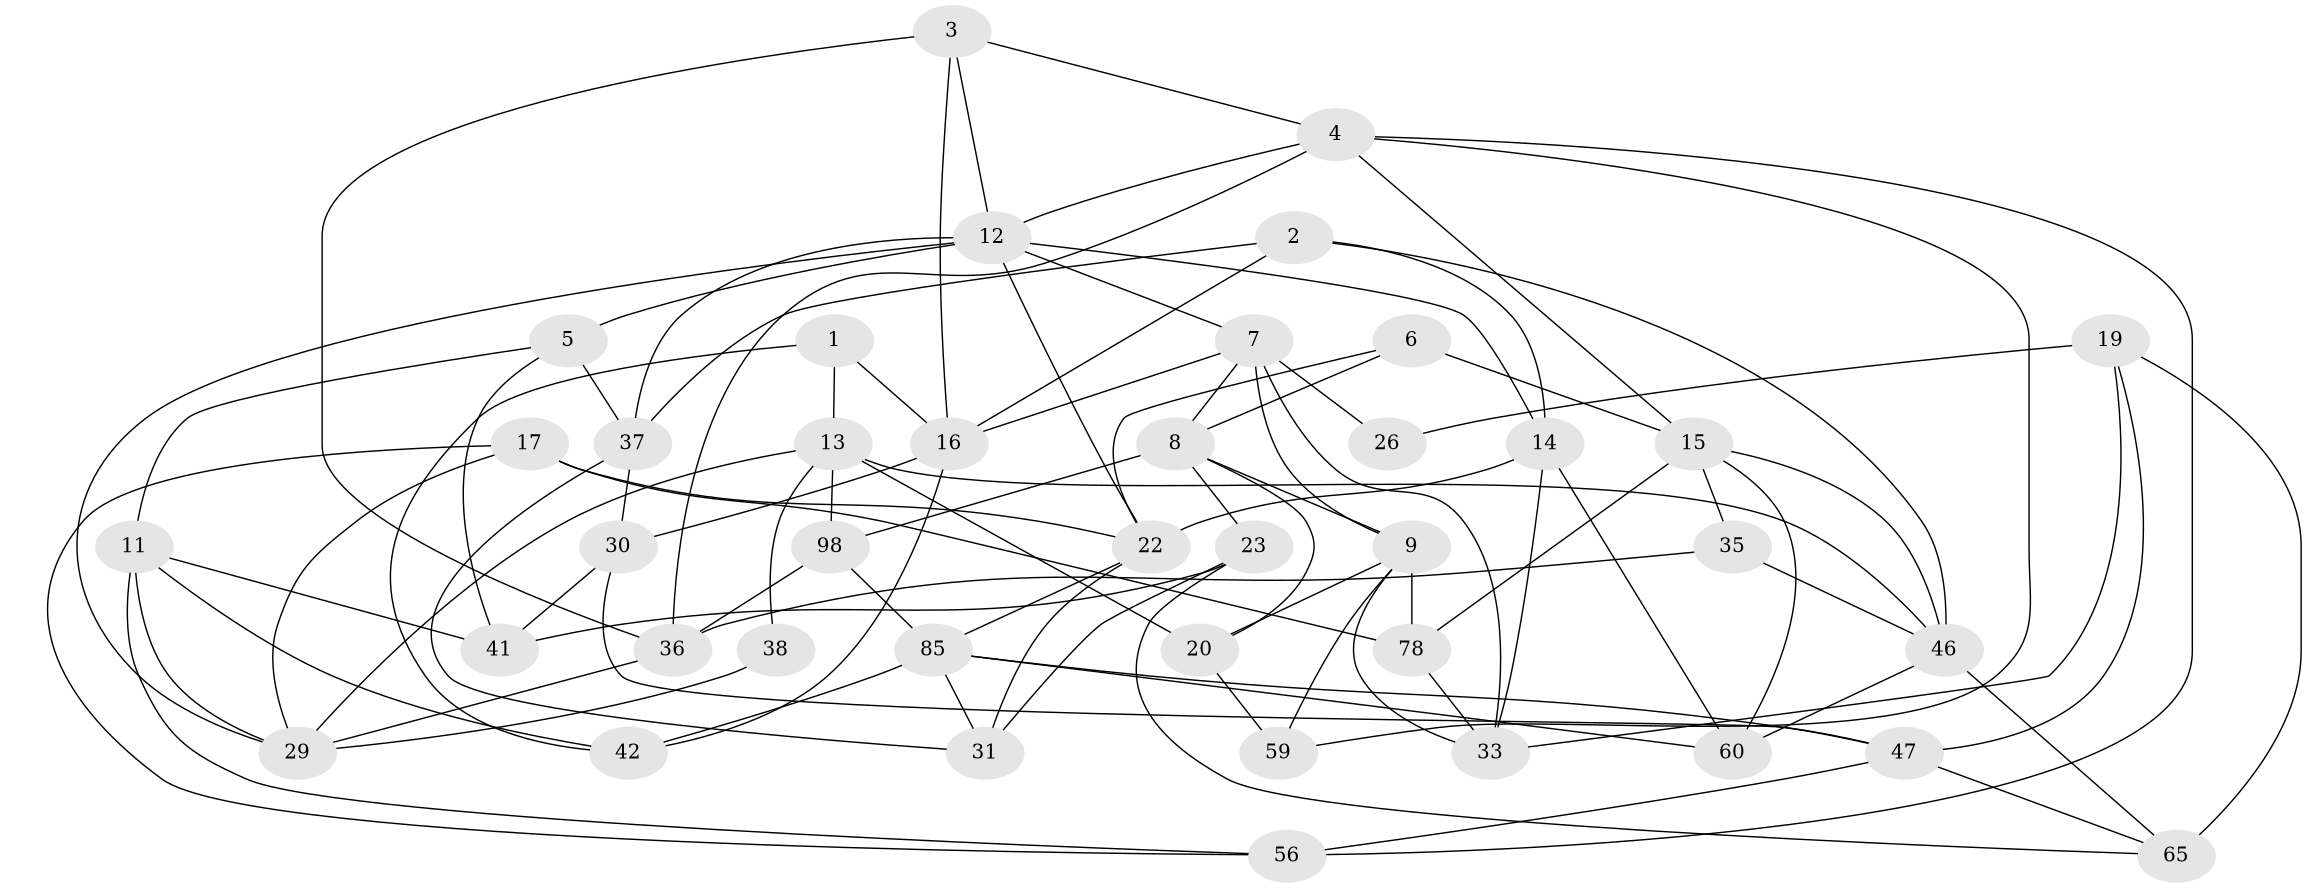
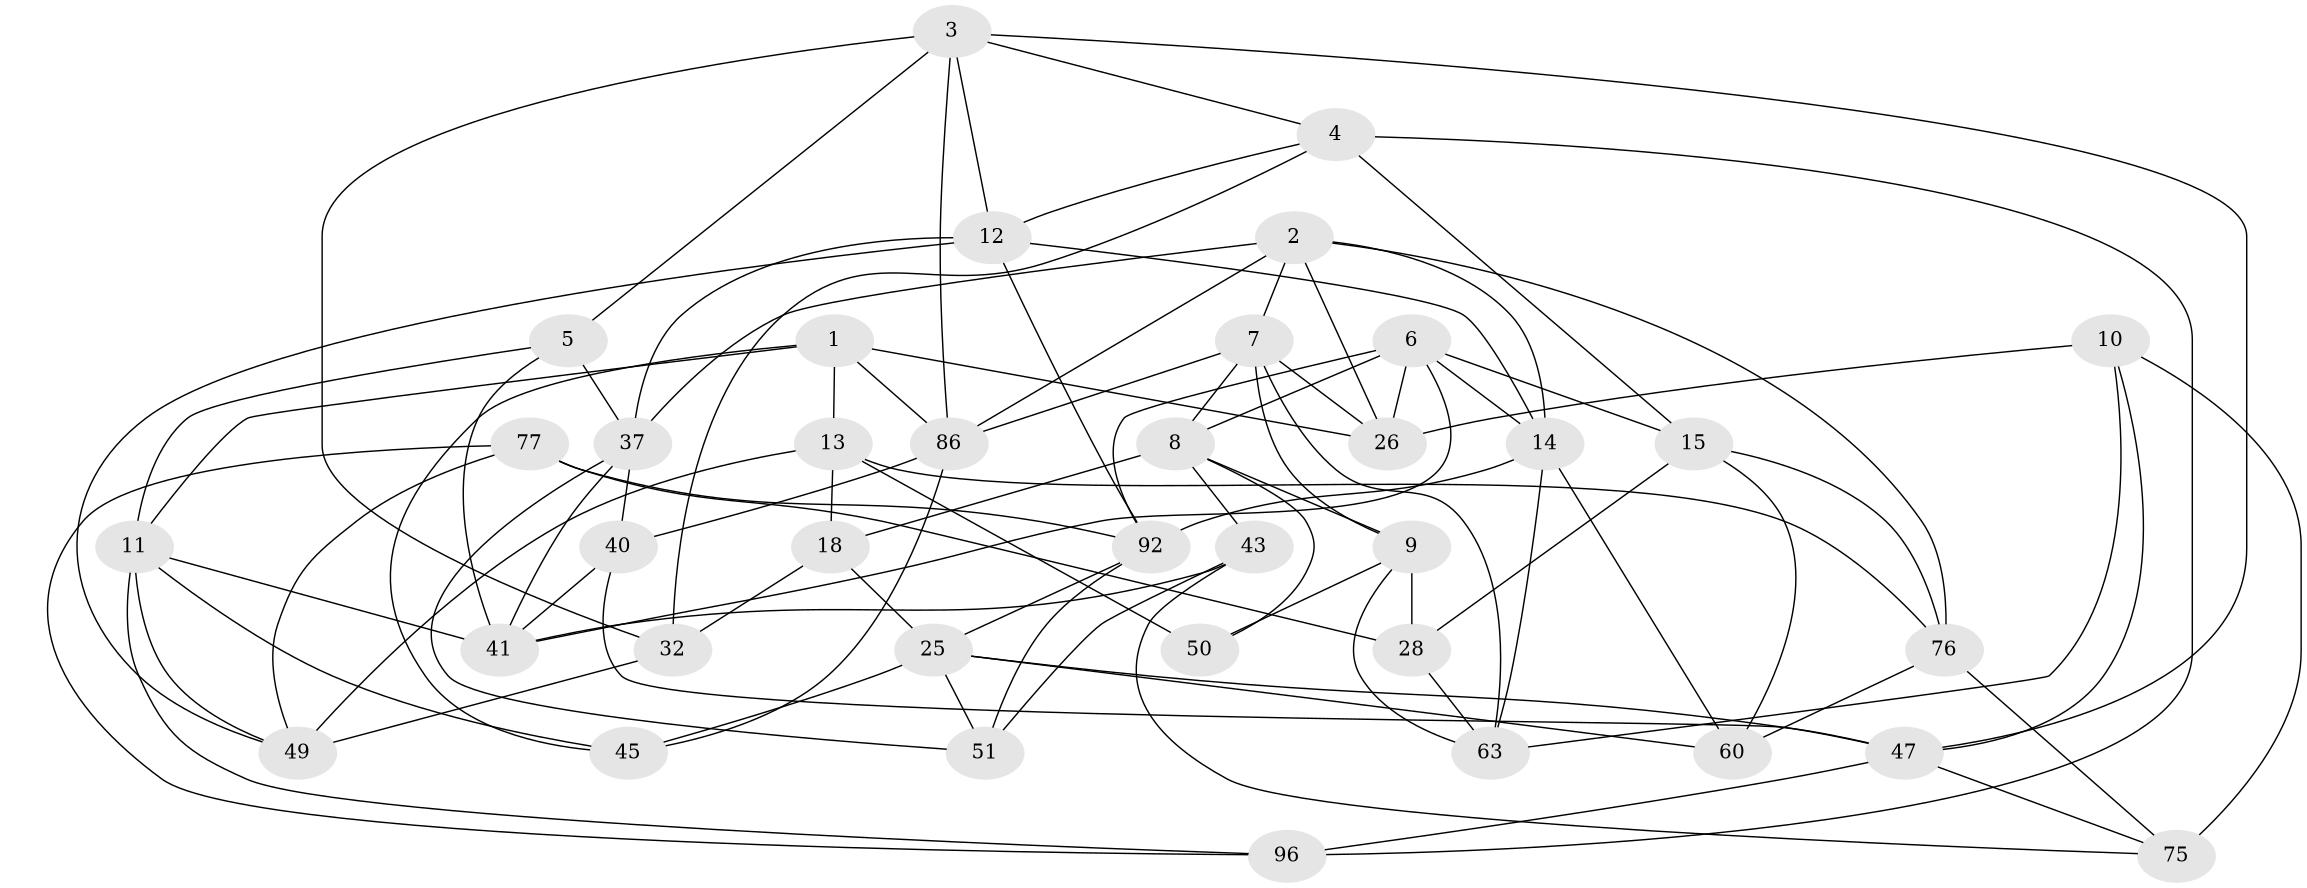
none -> (1982, 133)
(776, 277) -> (760, 186)
(1123, 289) -> (1274, 289)
none -> (1341, 341)
(2111, 341) -> (2111, 341)
none -> (451, 389)
none -> (1400, 392)
none -> (1479, 392)
none -> (1123, 395)
(530, 444) -> (530, 444)
(949, 444) -> (949, 444)
none -> (1043, 533)
none -> (554, 541)
(619, 547) -> (619, 547)
(830, 547) -> (830, 547)
(1151, 547) -> (1151, 547)
(1254, 547) -> (1254, 547)
(1733, 547) -> none
(673, 650) -> (673, 650)
(776, 650) -> none
(934, 650) -> (934, 650)
(1200, 650) -> (1200, 650)
(1412, 650) -> (1412, 650)
(1945, 650) -> (1945, 650)
(298, 753) -> (298, 753)
(629, 753) -> (629, 753)
(985, 753) -> (985, 753)
(1279, 753) -> none
(1491, 753) -> (1491, 753)
(1287, 856) -> (1287, 856)
(2177, 856) -> (2177, 856)
